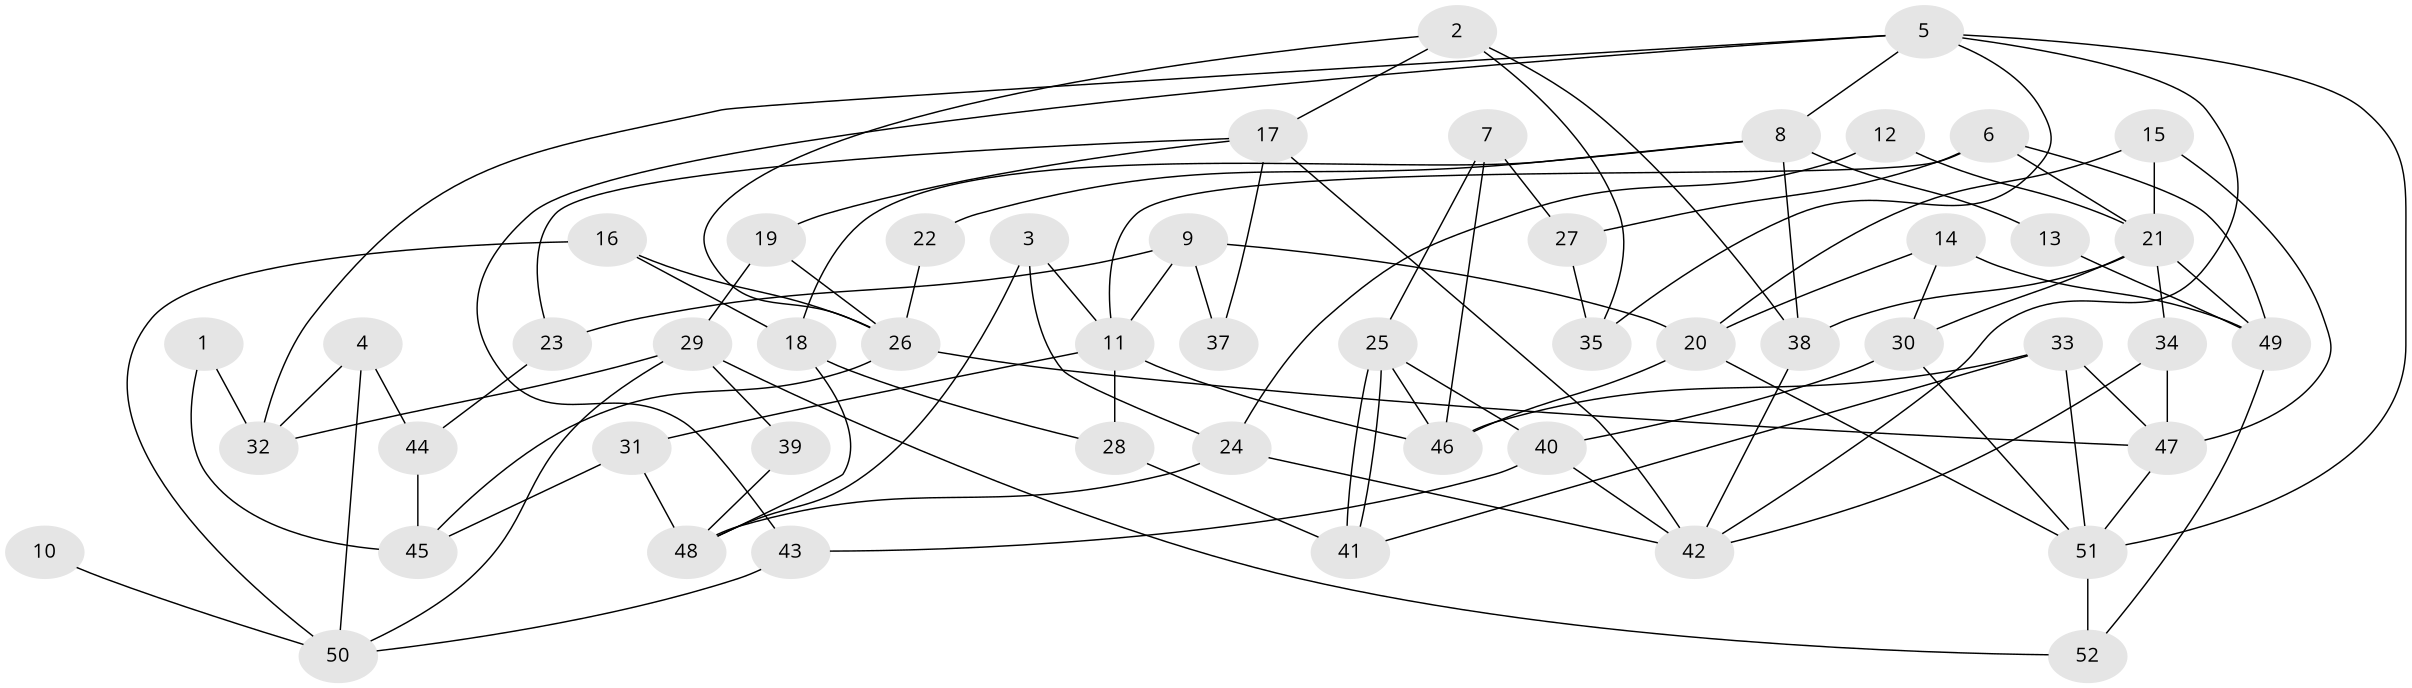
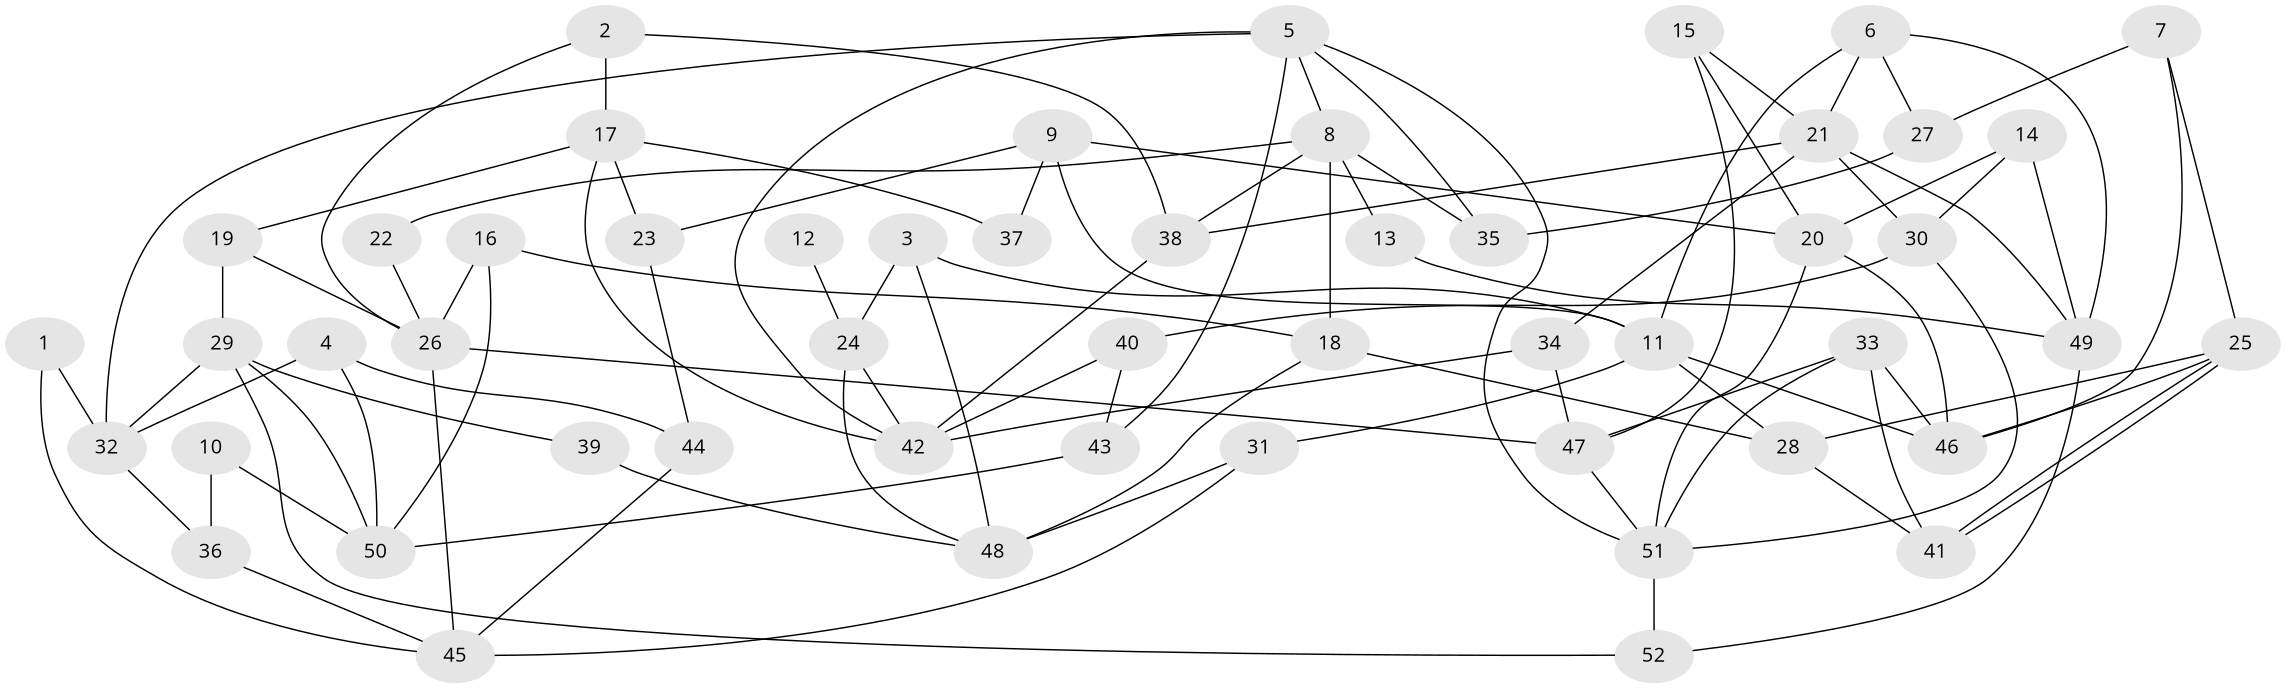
(1582, 147) -> (1384, 172)
(2030, 191) -> none
(1462, 396) -> (2024, 394)
none -> (211, 552)
